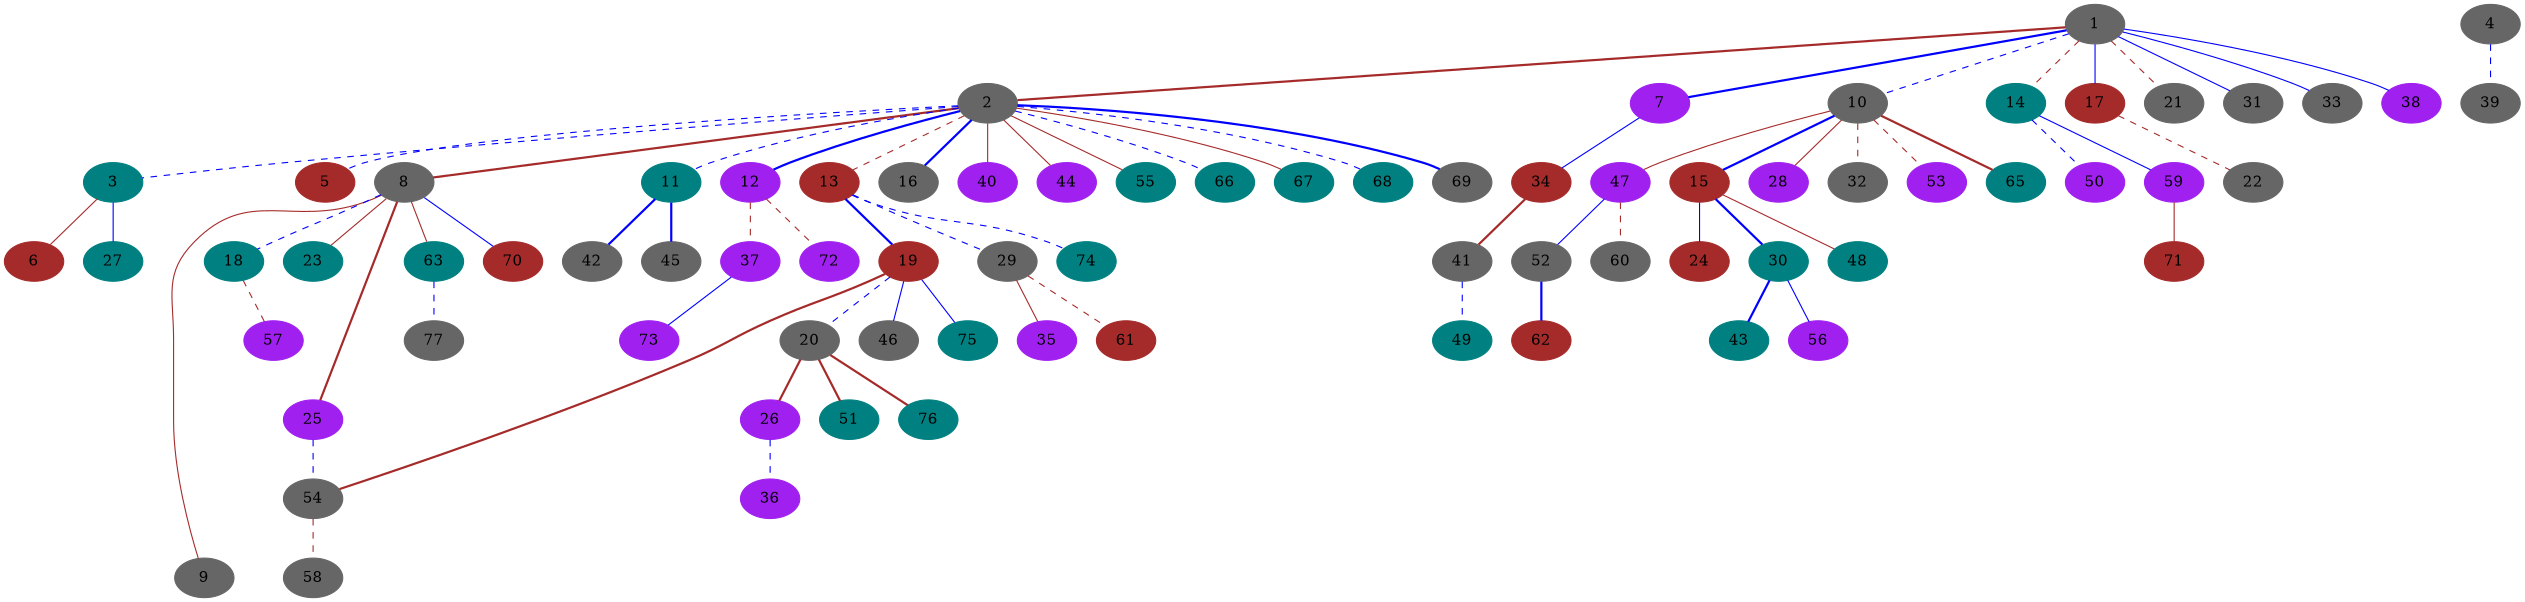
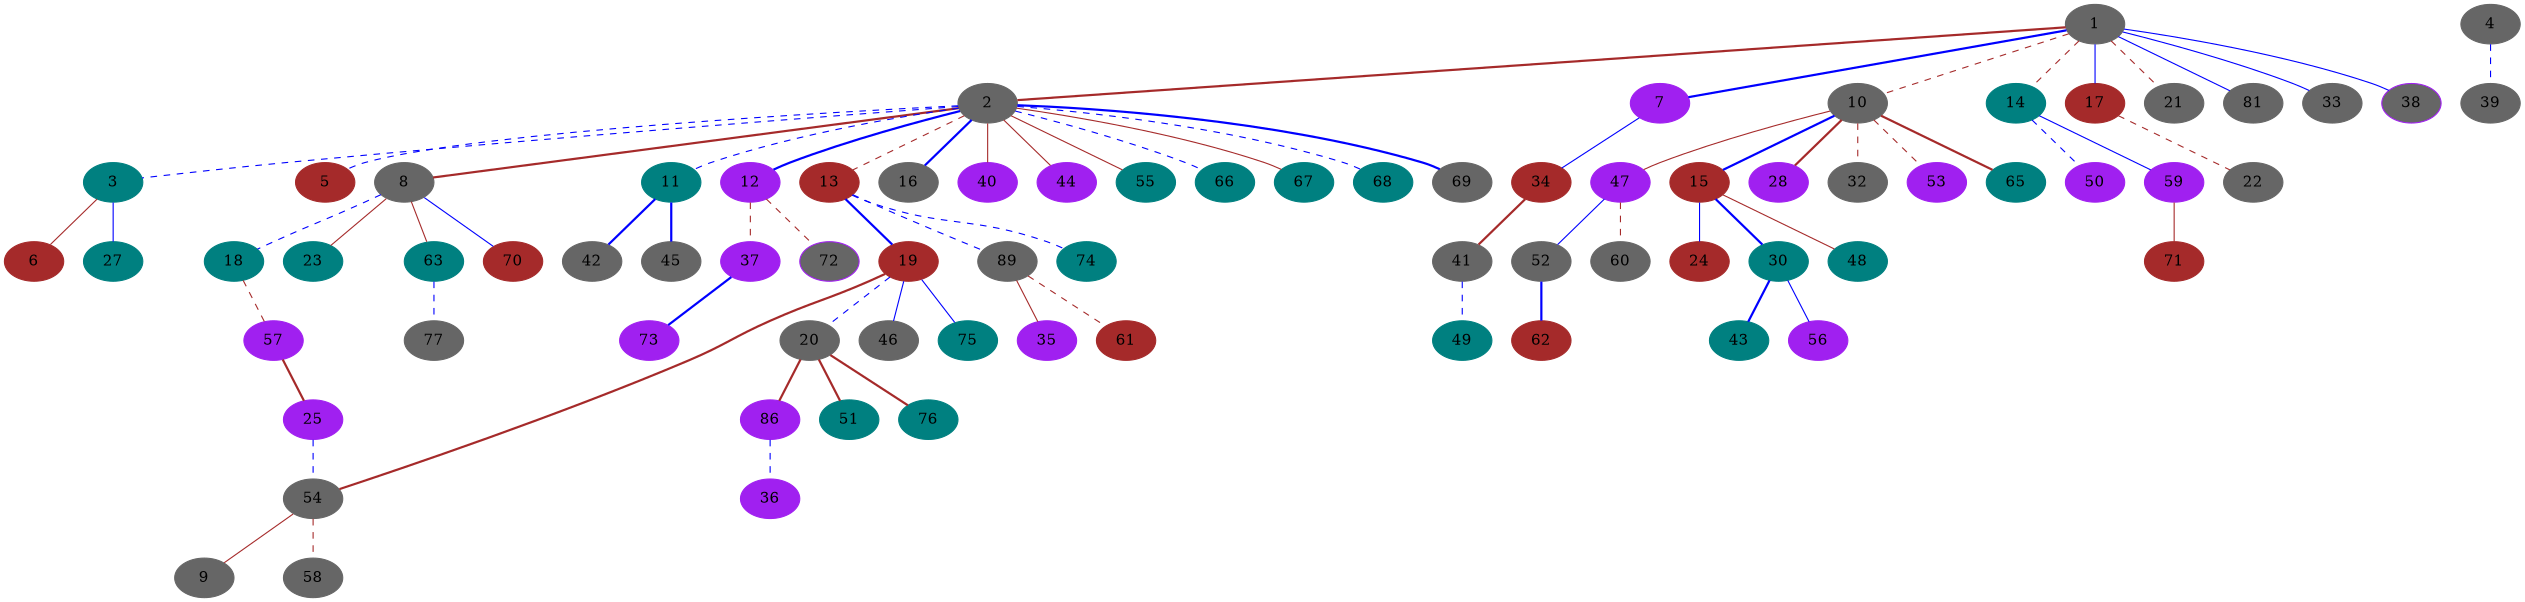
(1976, 64) -> (1976, 64)
(2253, 103) -> (2253, 103)
(2411, 103) -> (2411, 103)
(1818, 143) -> (1818, 143)
(829, 261) -> (829, 261)
(1007, 261) -> (1007, 261)
(172, 299) -> (259, 538)
(359, 301) -> (293, 380)
(700, 301) -> (700, 301)
(770, 420) -> (770, 420)
